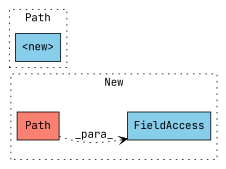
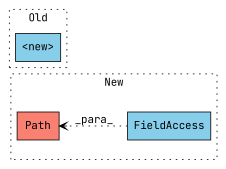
(38, 18) -> (38, 18)
(89, 142) -> (97, 126)
